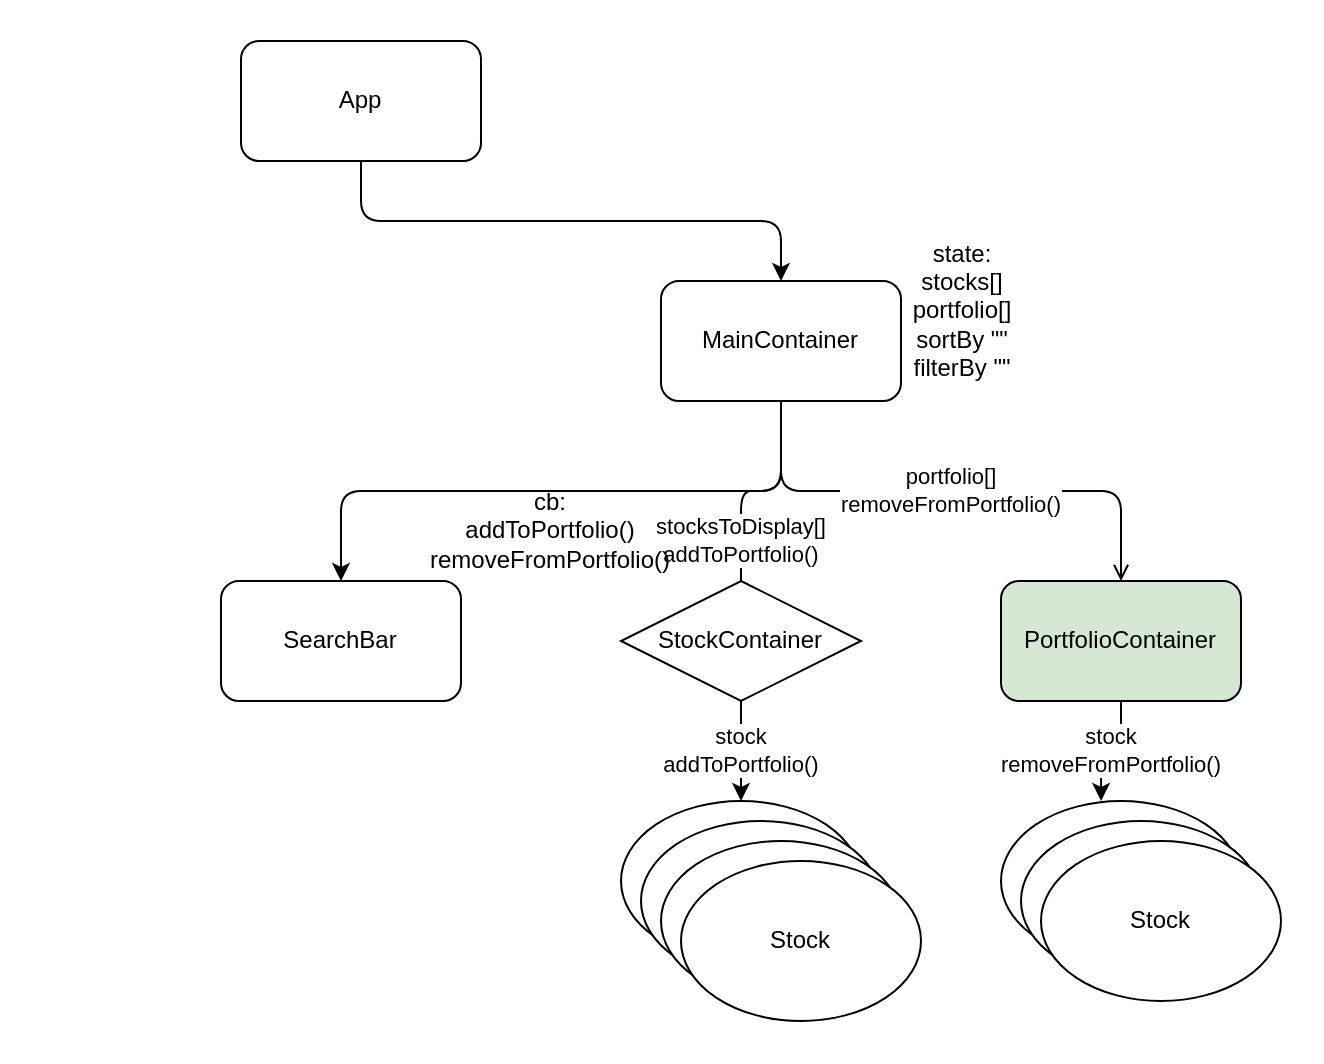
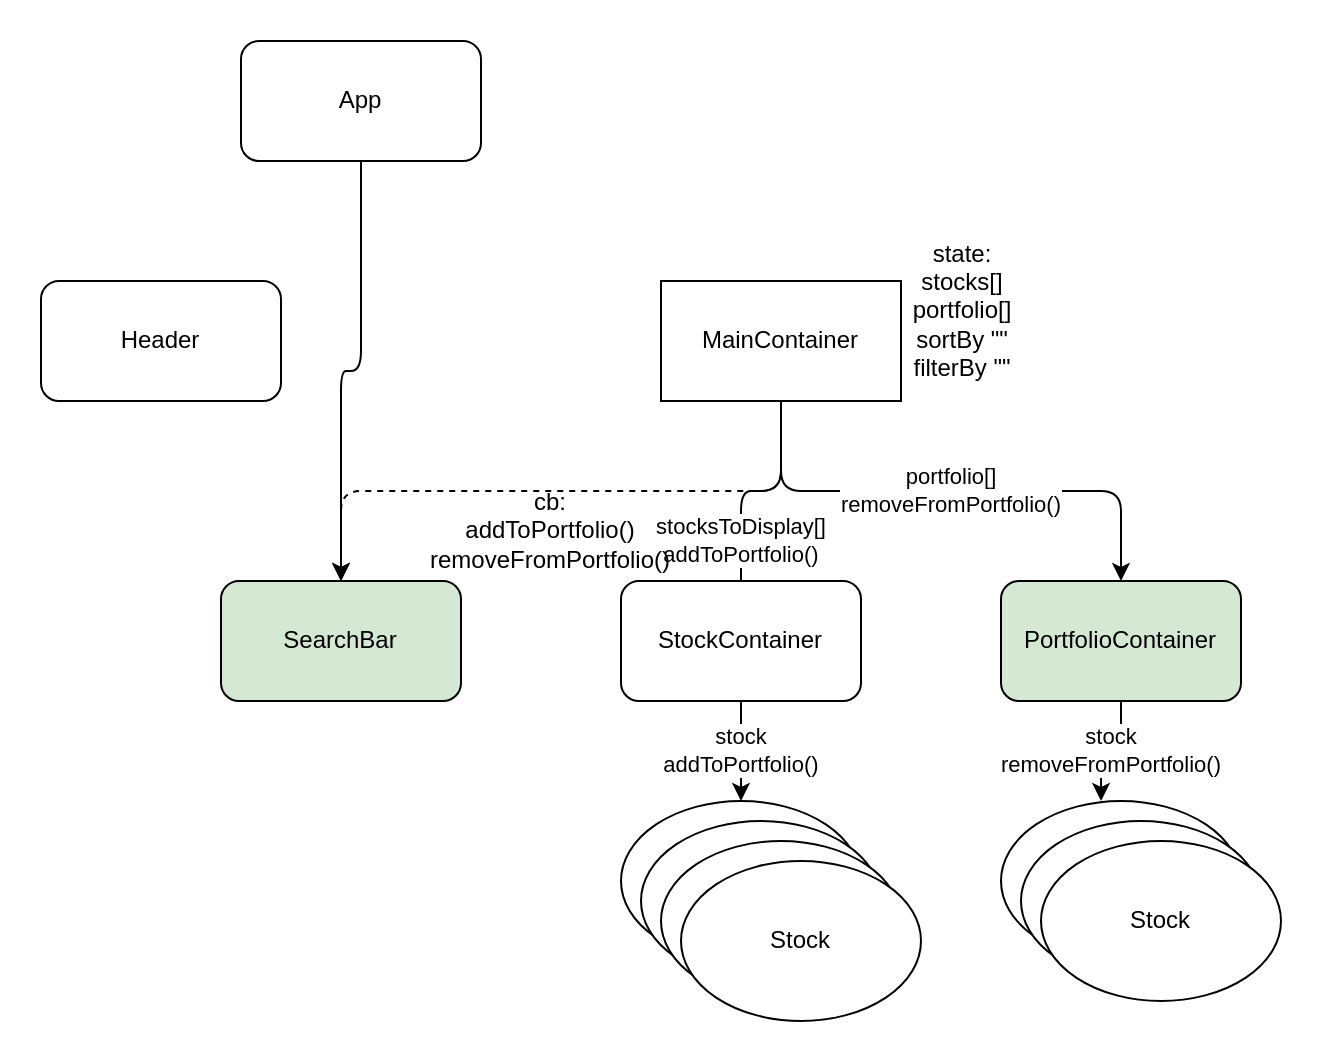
(585, 221) -> (361, 352)
none -> (161, 341)
(781, 341) -> (781, 341)
(546, 491) -> (546, 491)
(1121, 568) -> (1121, 566)
(341, 641) -> (341, 641)
(741, 641) -> (741, 641)
